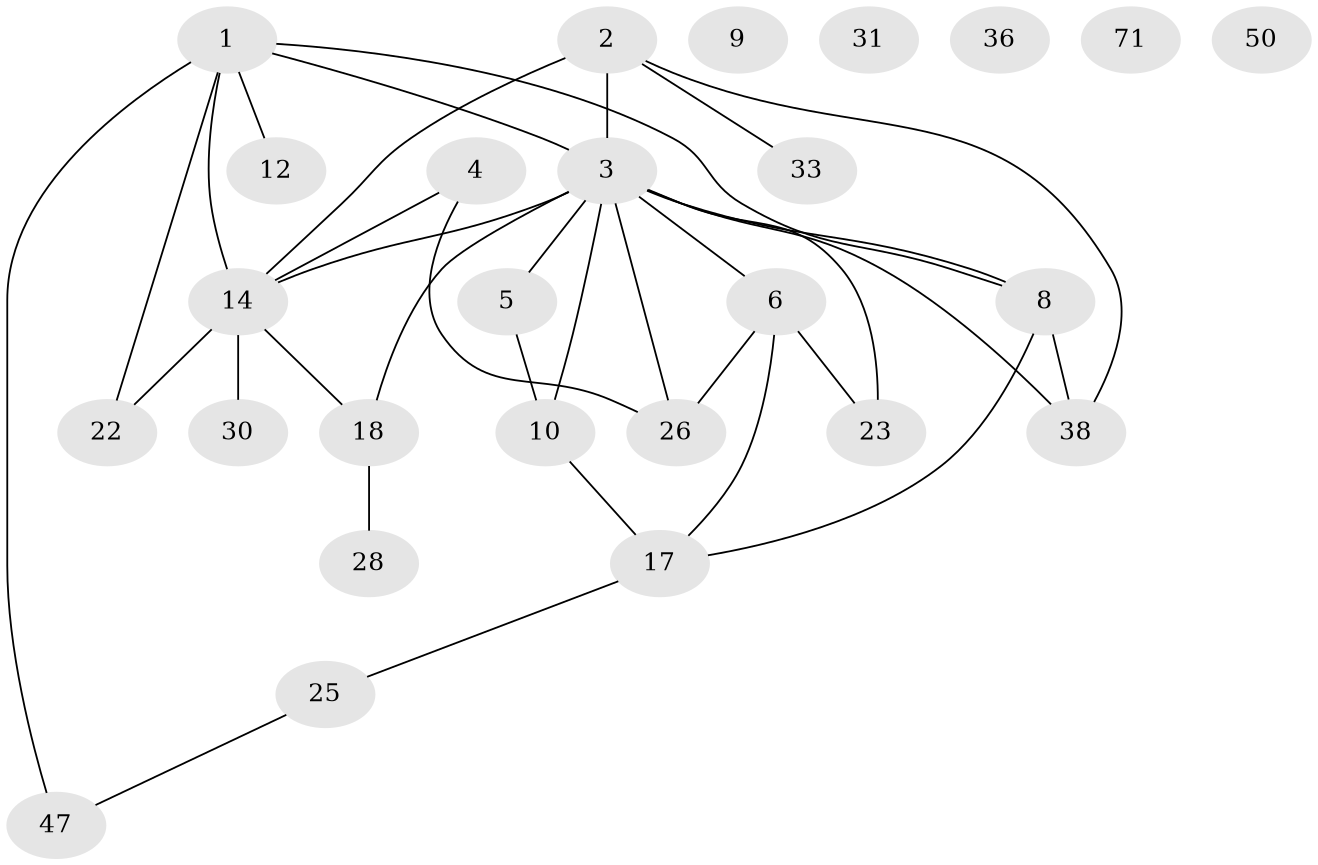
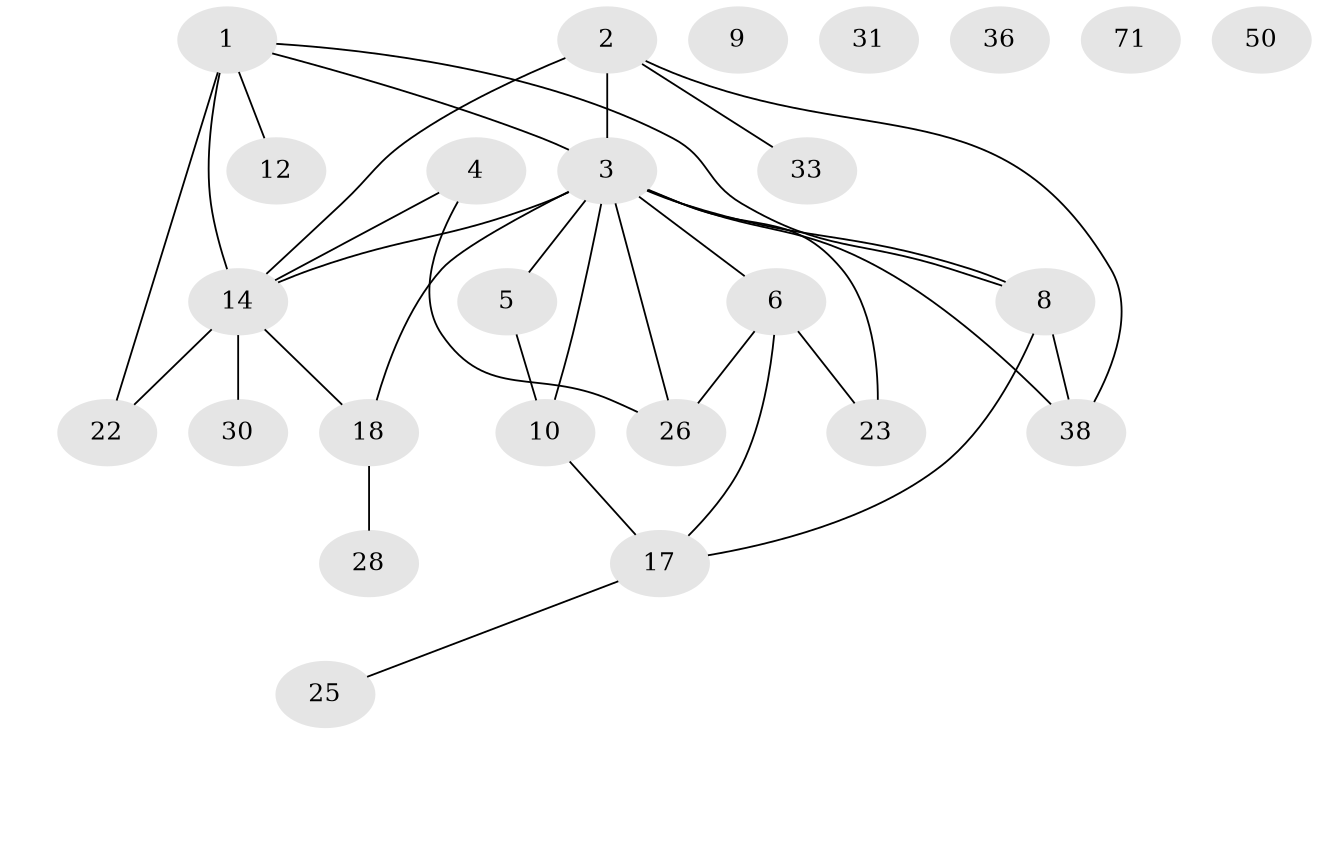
(56, 825) -> none
